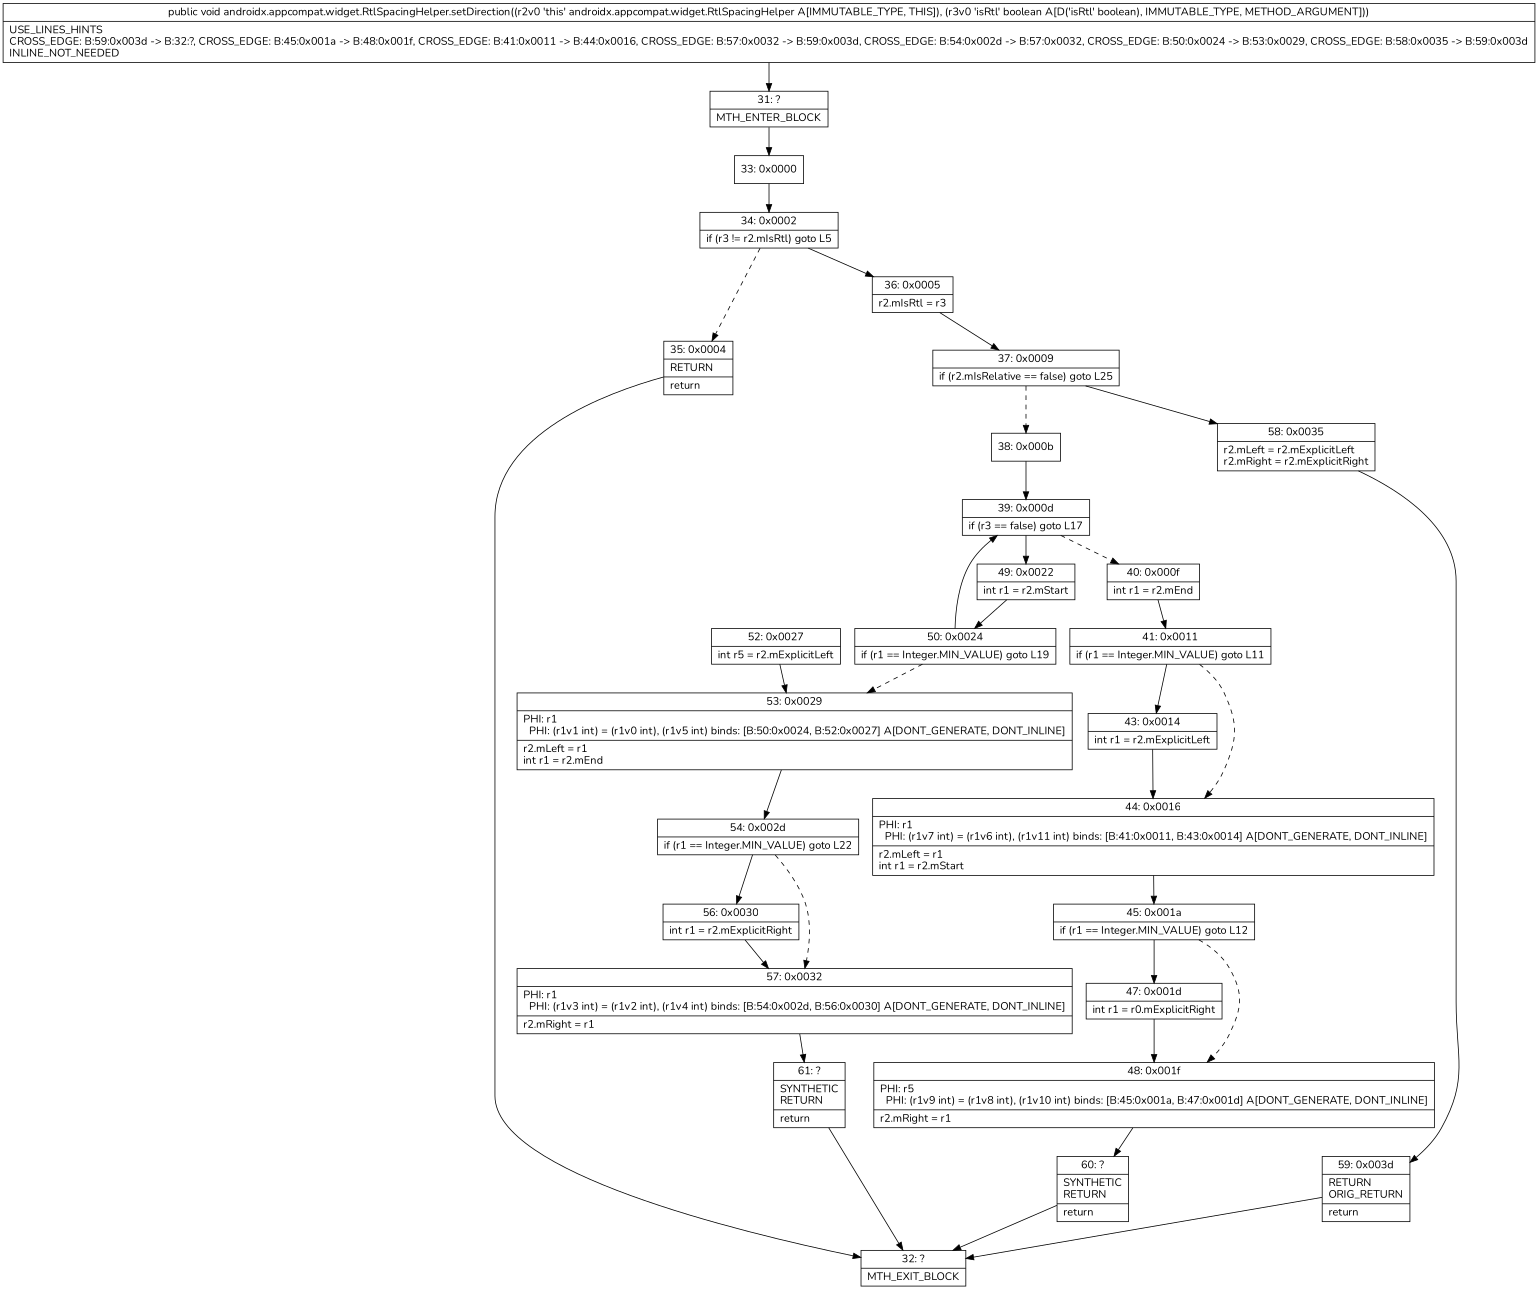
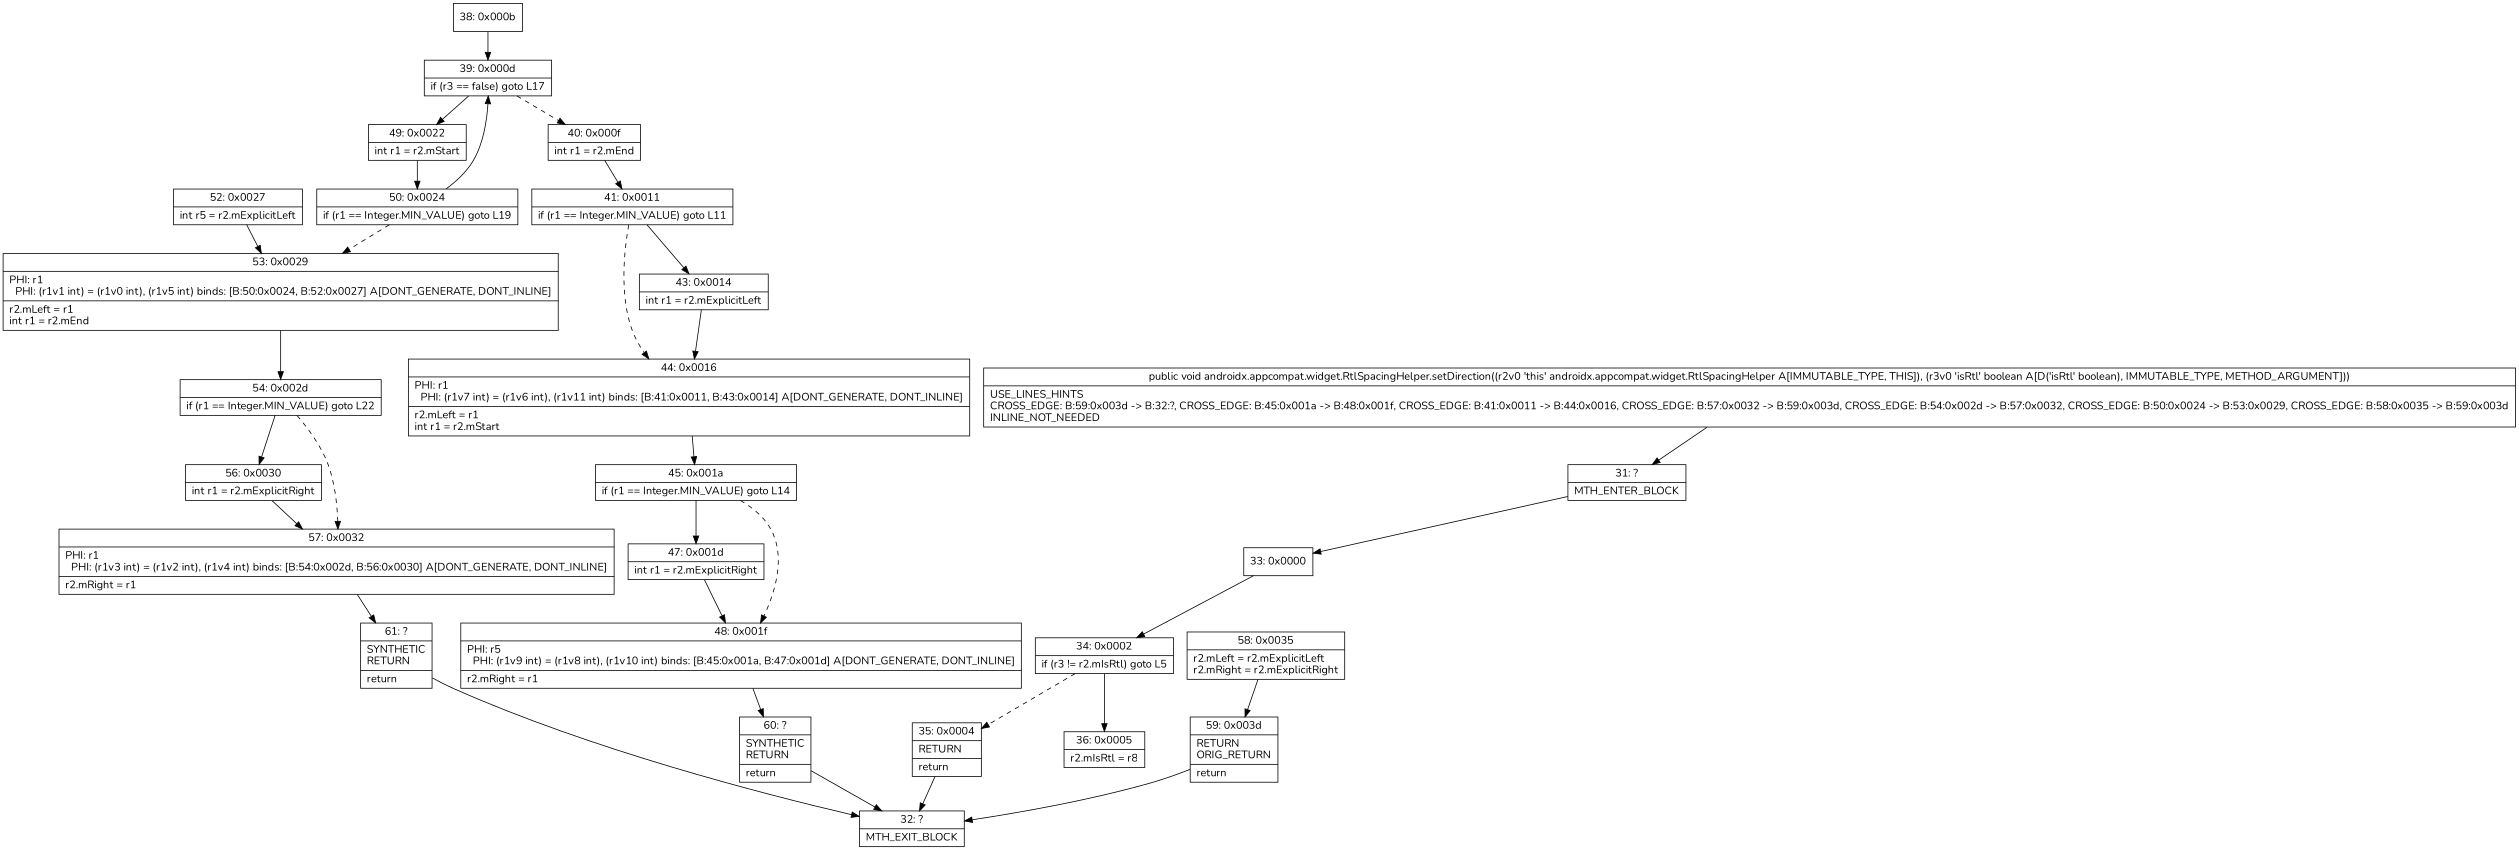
(913, 303) -> (1104, 758)
(1026, 368) -> none
(1154, 931) -> (696, 491)
(1154, 1010) -> (696, 570)
